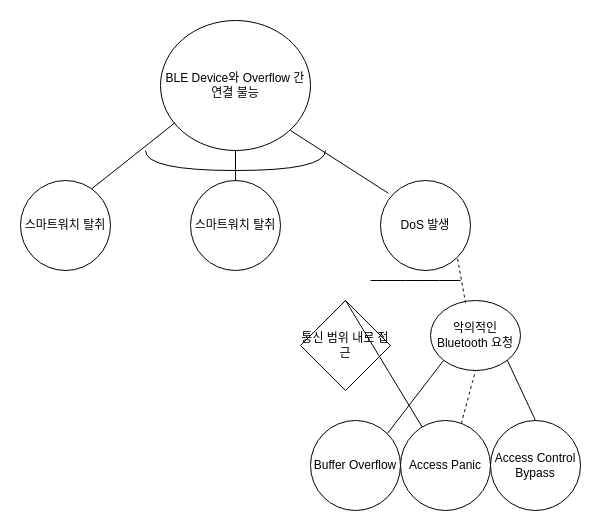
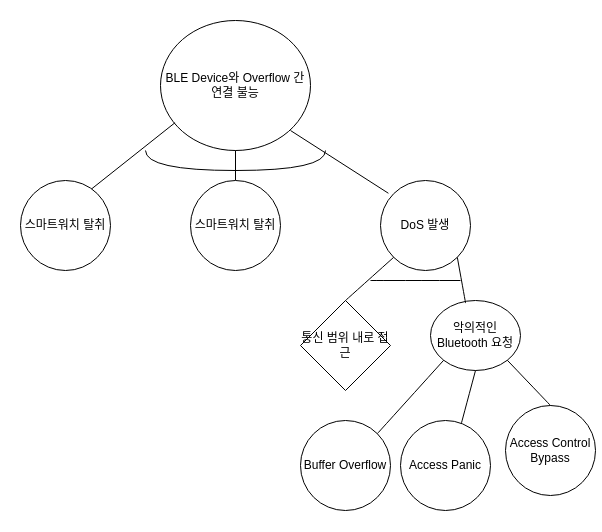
(462, 281) -> (462, 281)
(376, 350) -> (369, 279)
(469, 396) -> (469, 396)
(356, 466) -> (346, 466)
(536, 466) -> (551, 451)
